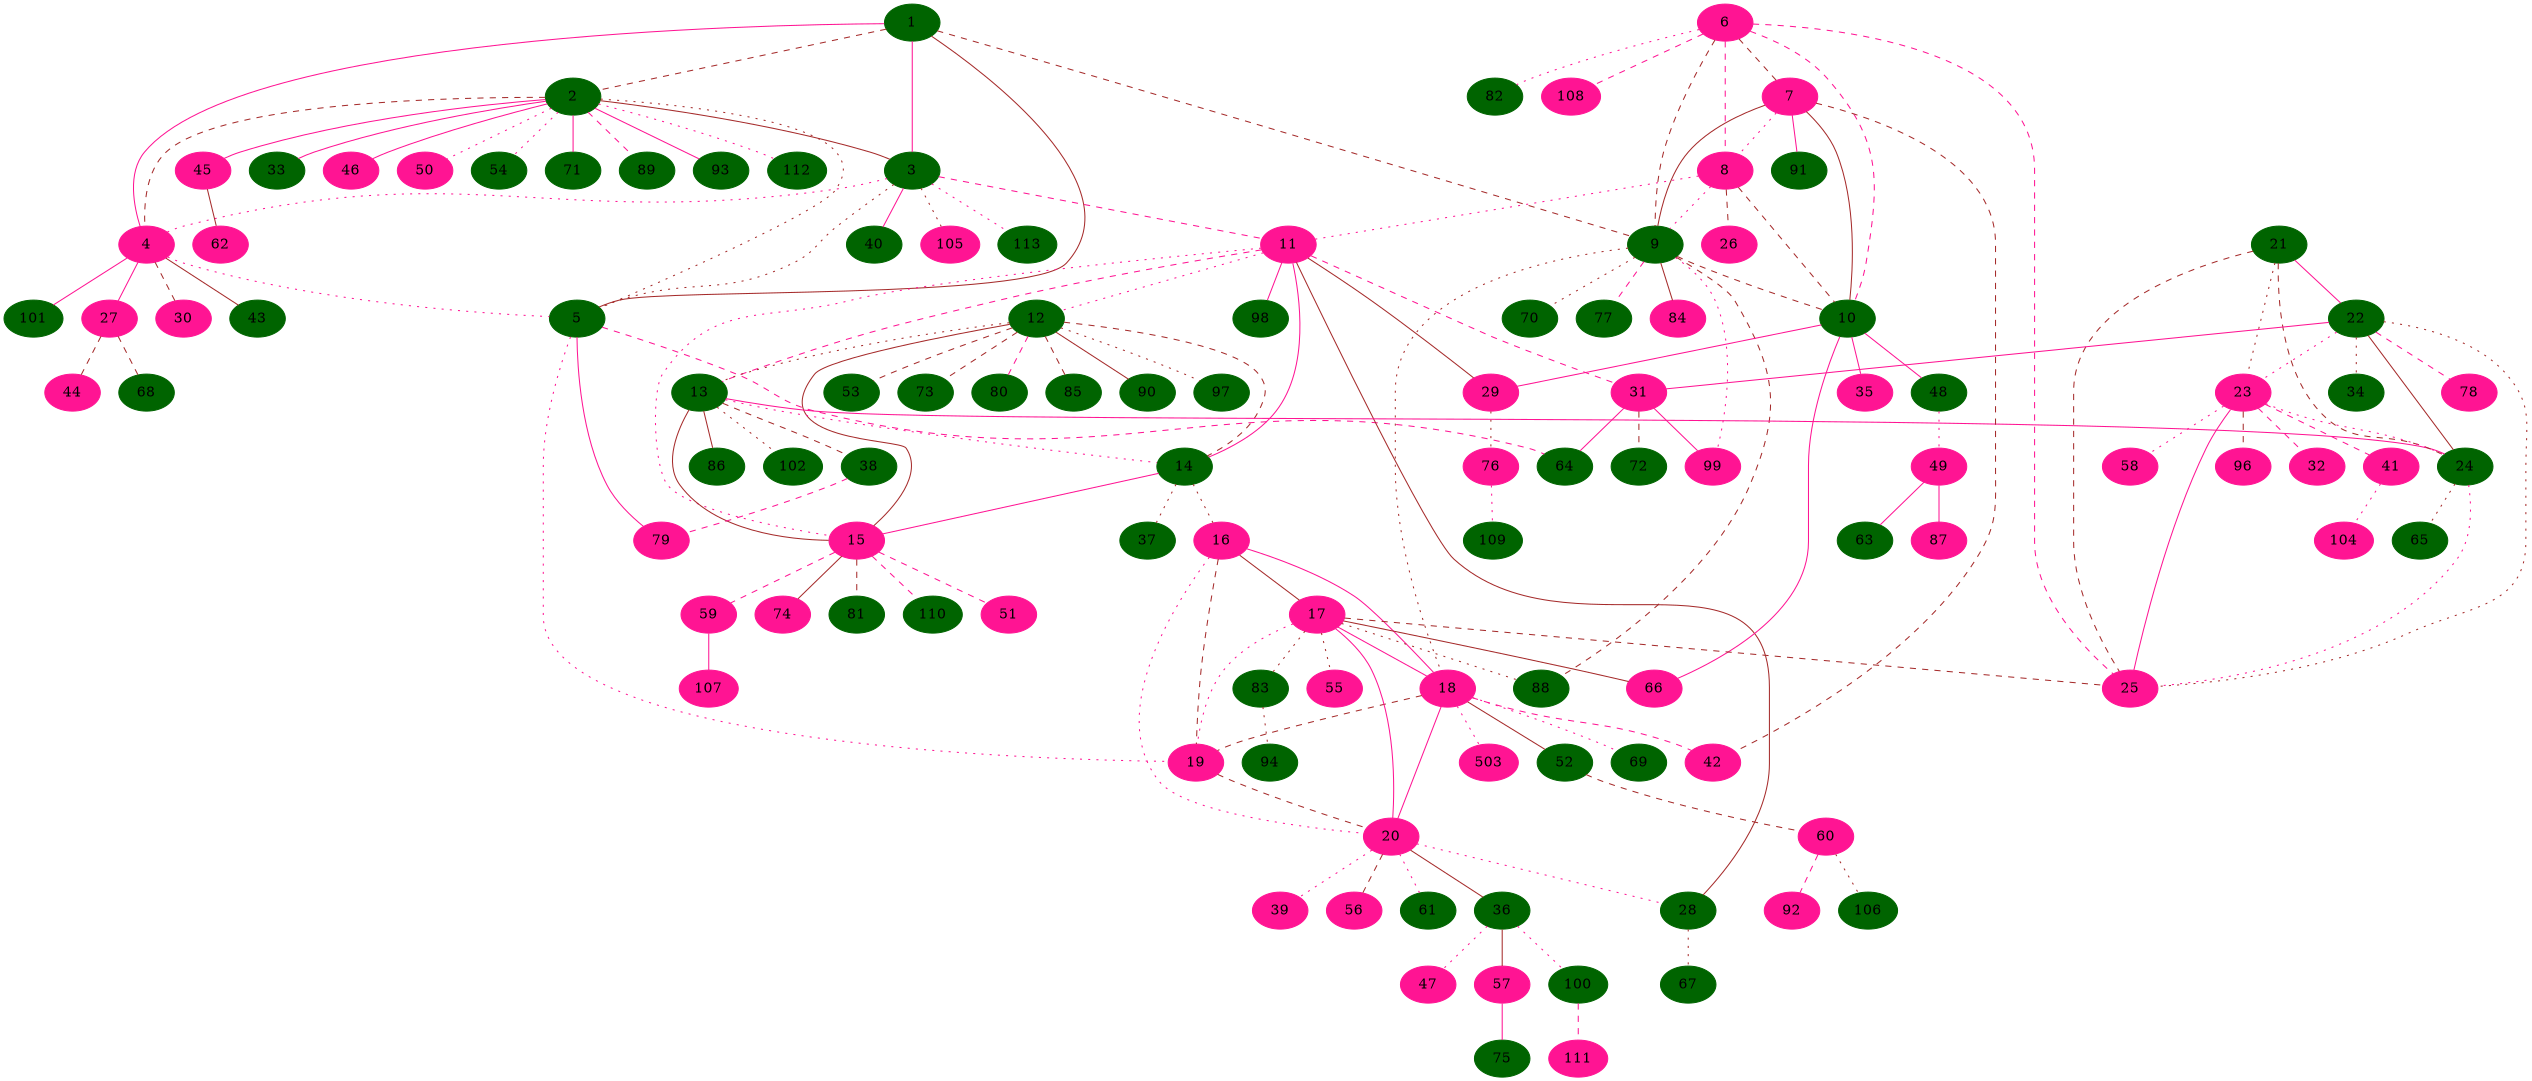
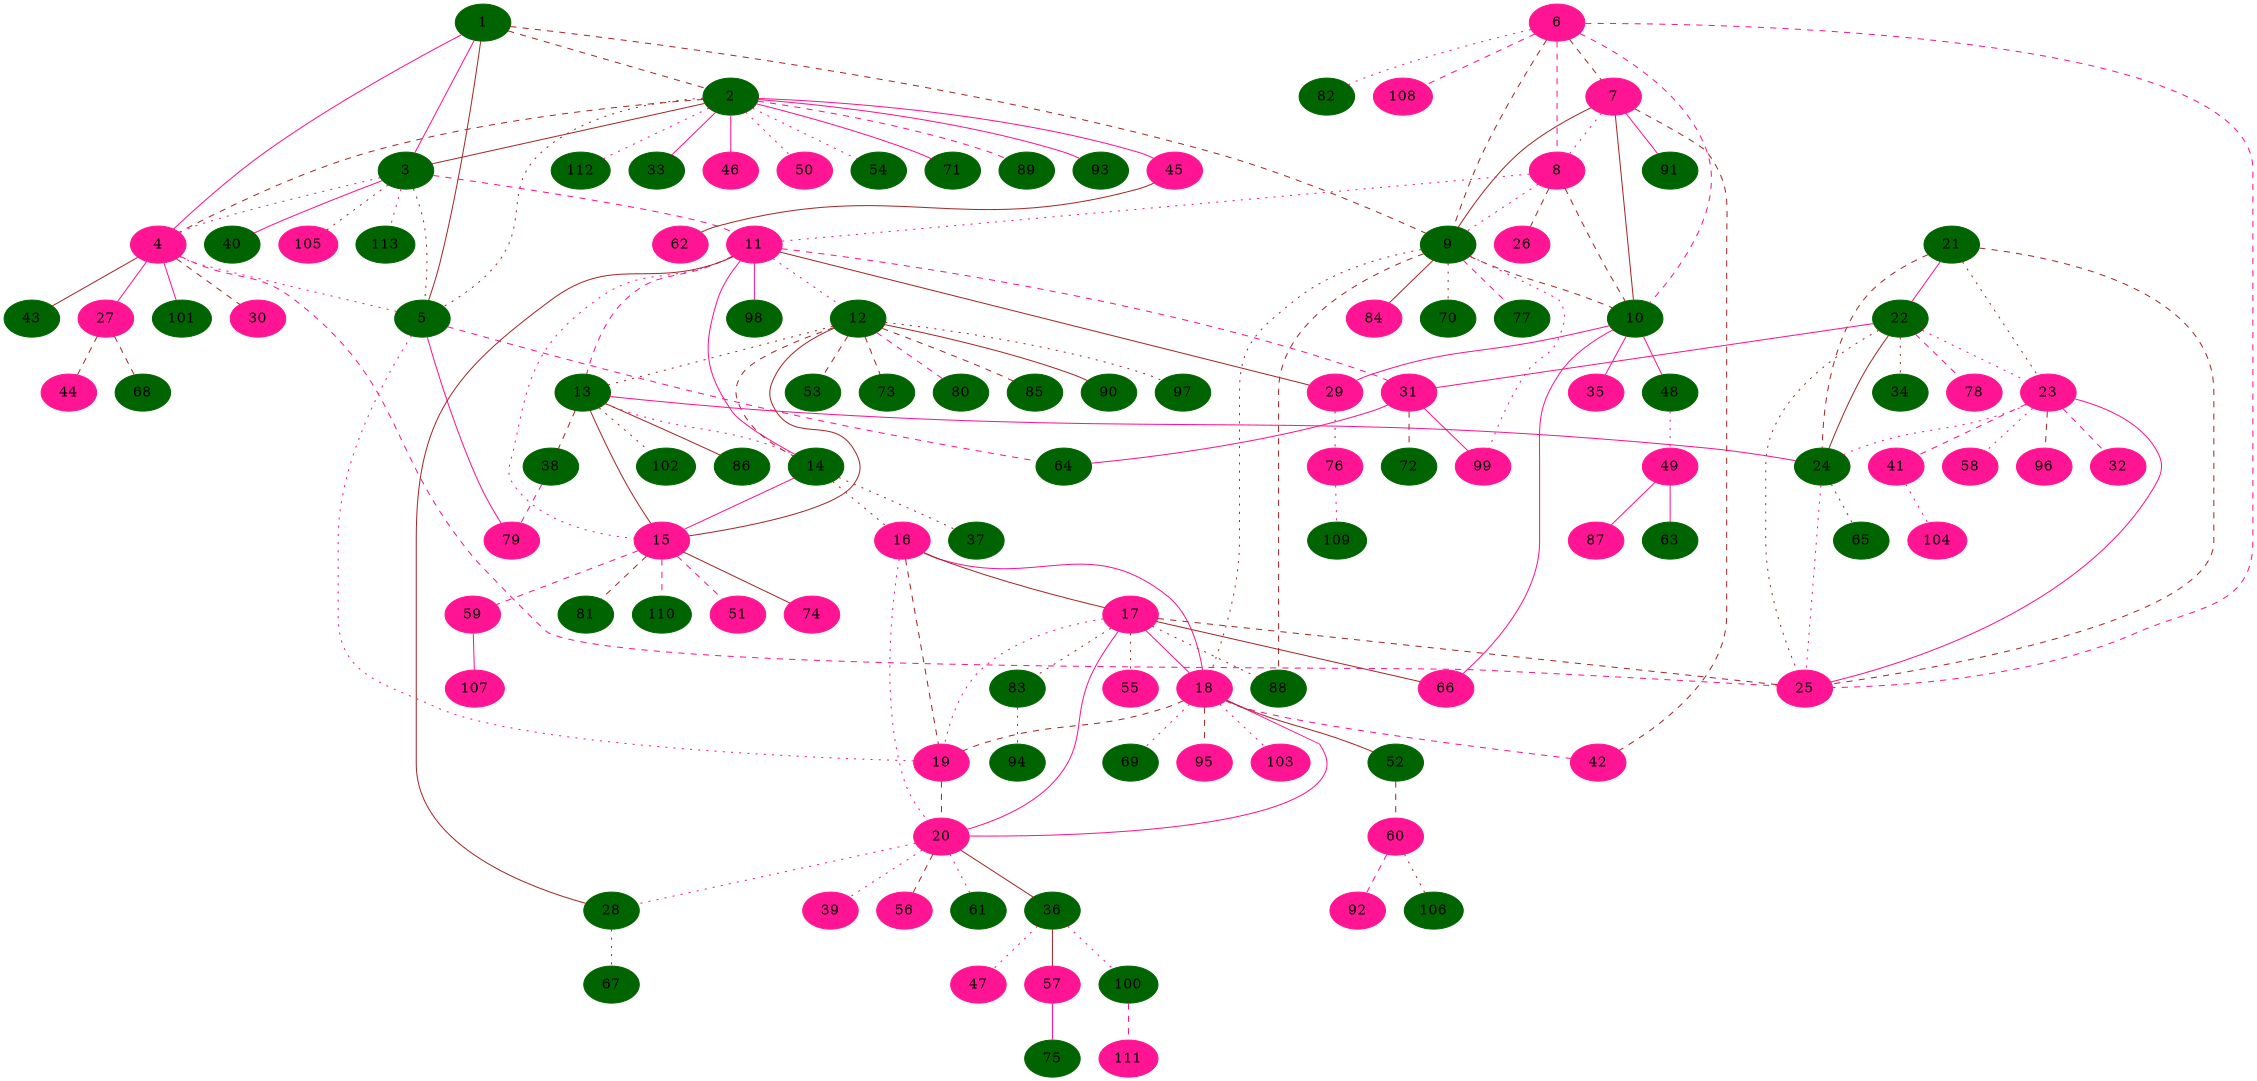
none -> (844, 661)
none -> (1205, 763)
(1489, 763) -> (1281, 763)
